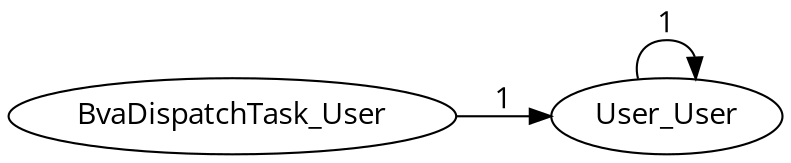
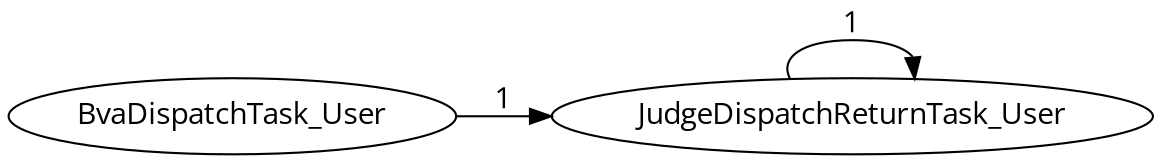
(667, 116) -> (852, 116)
